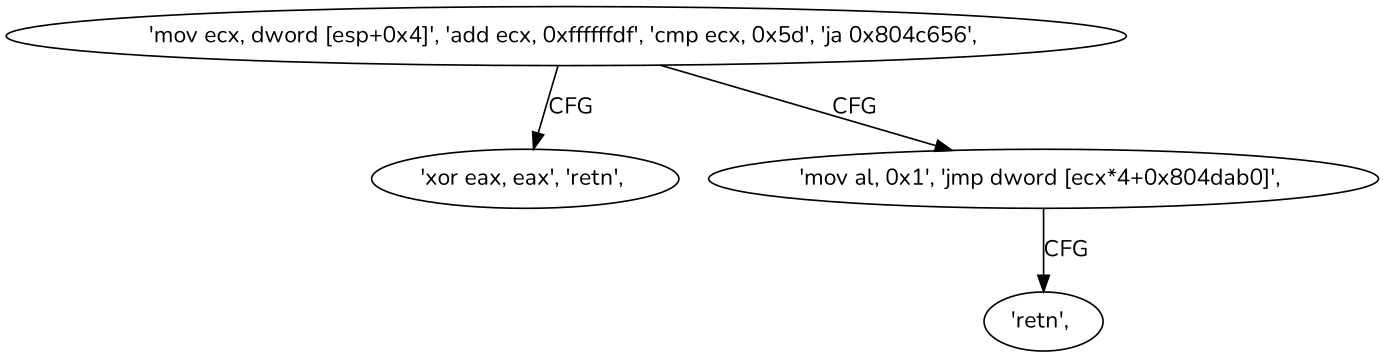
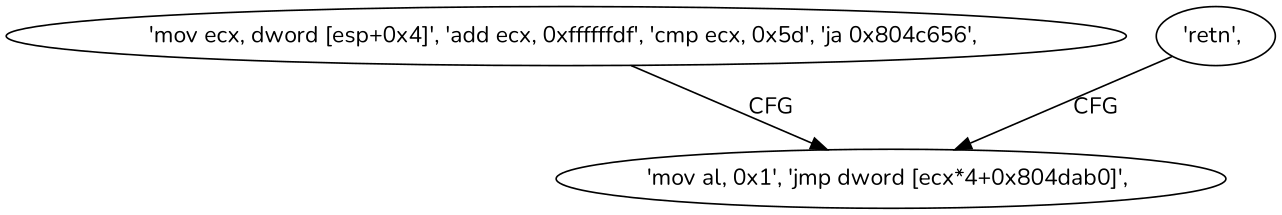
(525, 179) -> none
(1044, 242) -> (1071, 100)
